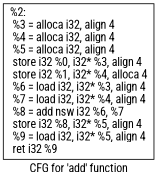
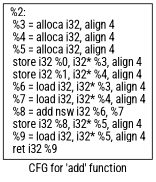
(79, 75) -> (76, 75)
